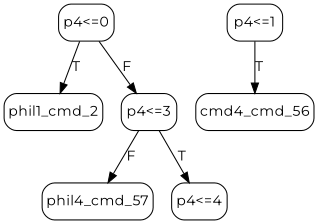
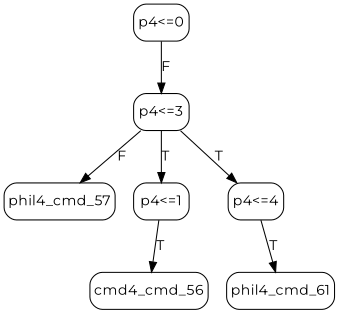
(53, 112) -> none
none -> (161, 152)
none -> (281, 291)
